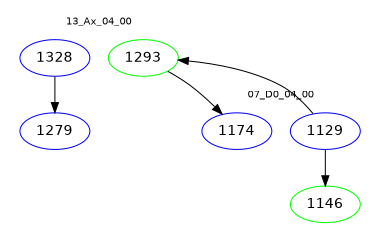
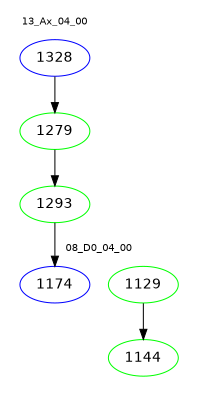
(256, 75) -> (55, 163)
(281, 95) -> (99, 249)
(55, 131) -> (55, 131)
(325, 131) -> (143, 285)
(325, 204) -> (143, 358)
